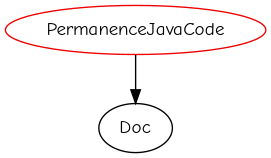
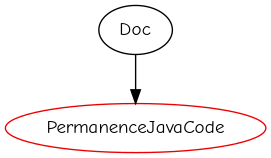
(136, 72) -> (136, 72)
